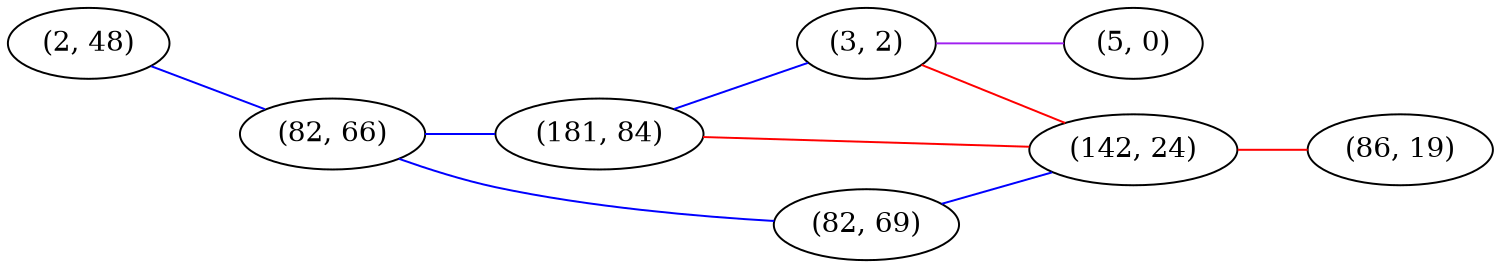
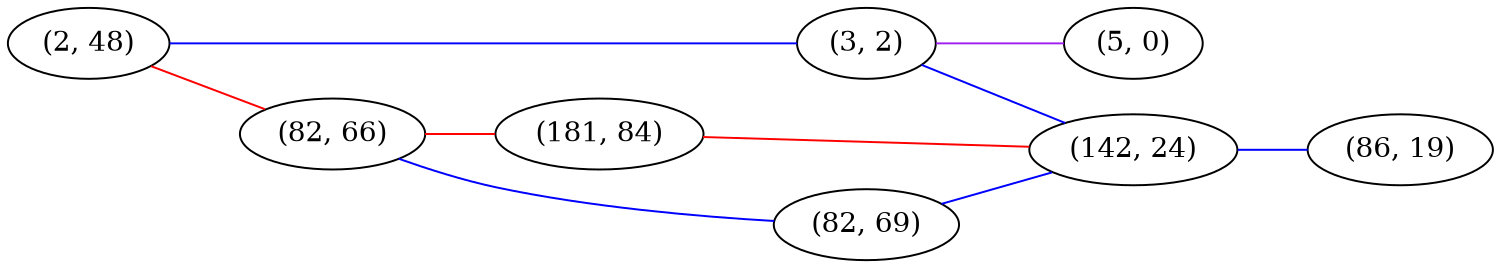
(741, 86) -> (483, 43)
(208, 88) -> (208, 88)
(993, 94) -> (993, 94)
(460, 134) -> (460, 134)
(1273, 150) -> (1273, 150)
